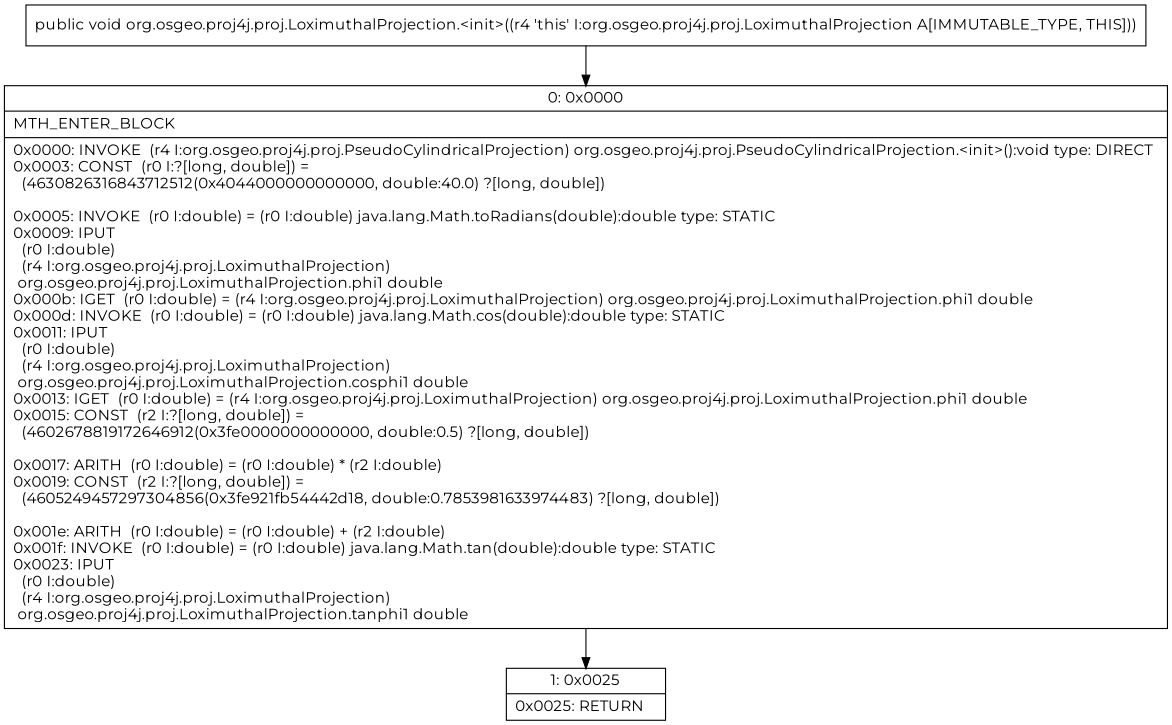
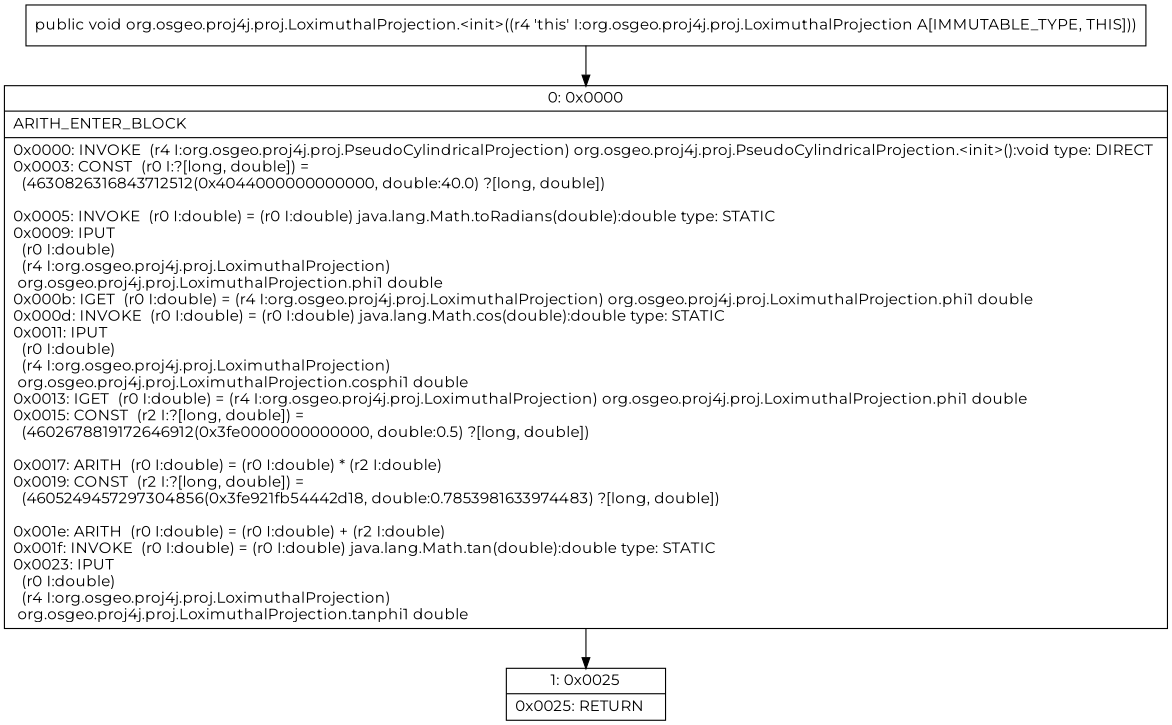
(95, 124) -> (100, 124)
